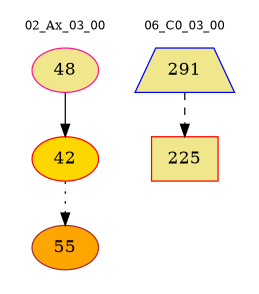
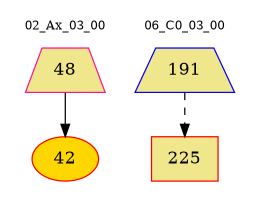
(65, 70) -> (65, 70)
(185, 70) -> (185, 70)
(65, 248) -> none
